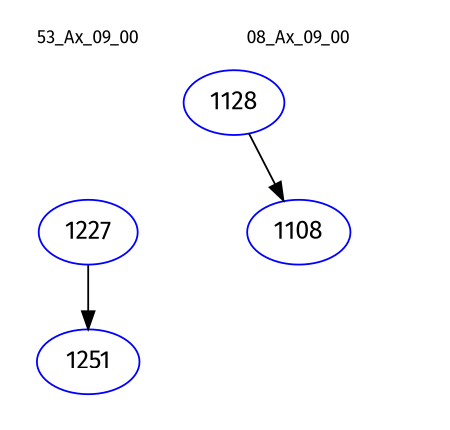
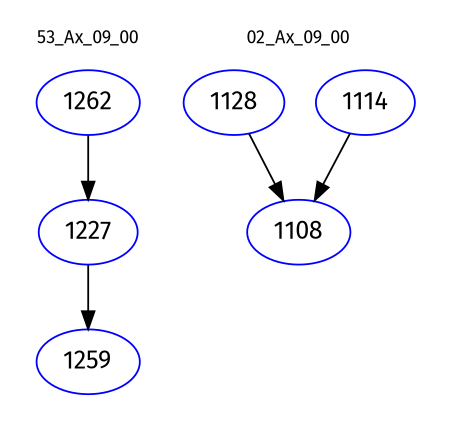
(299, 39) -> (299, 39)
none -> (88, 103)
none -> (365, 103)
(88, 362) -> (88, 362)
